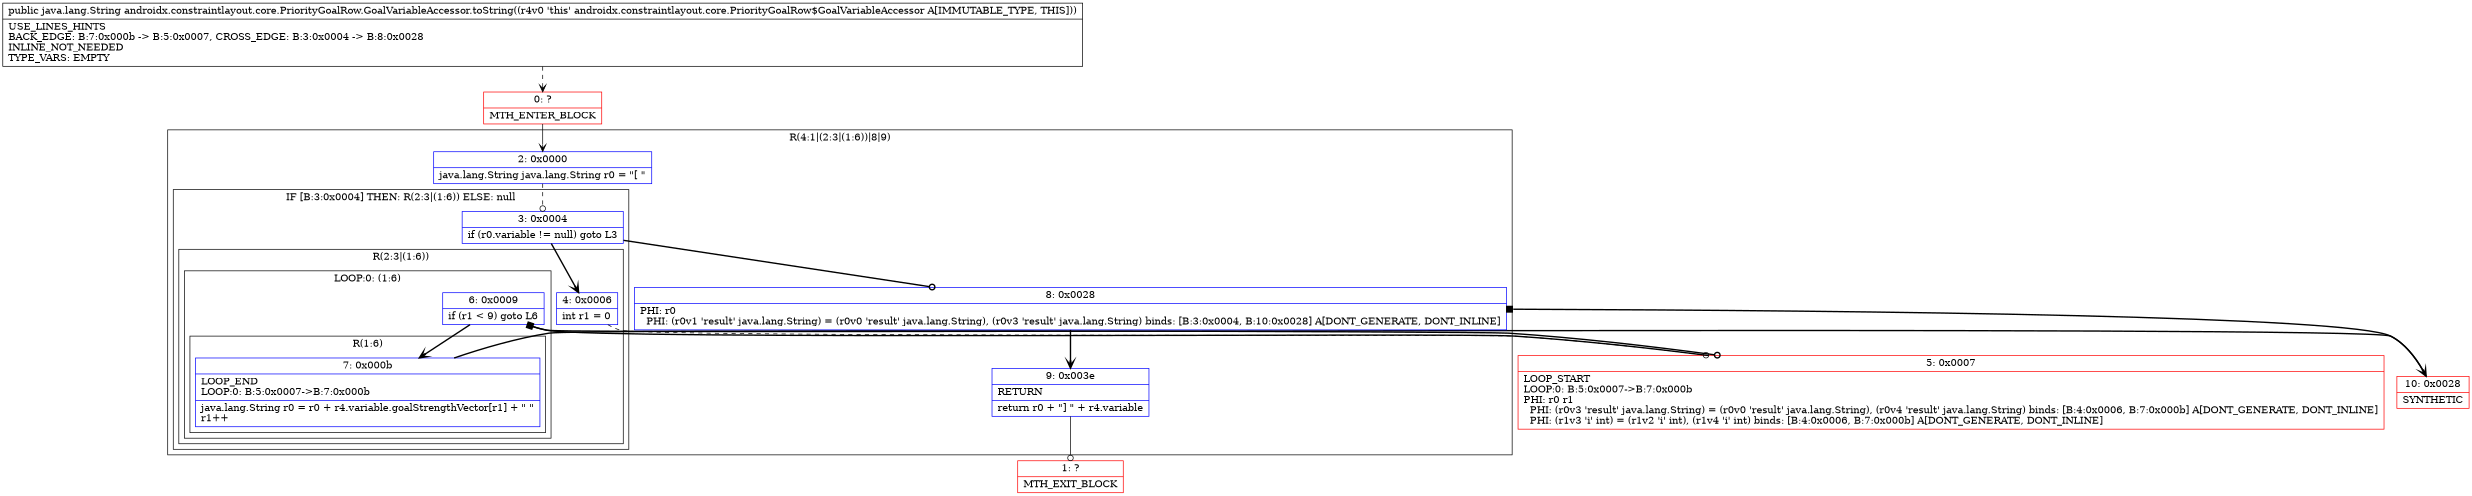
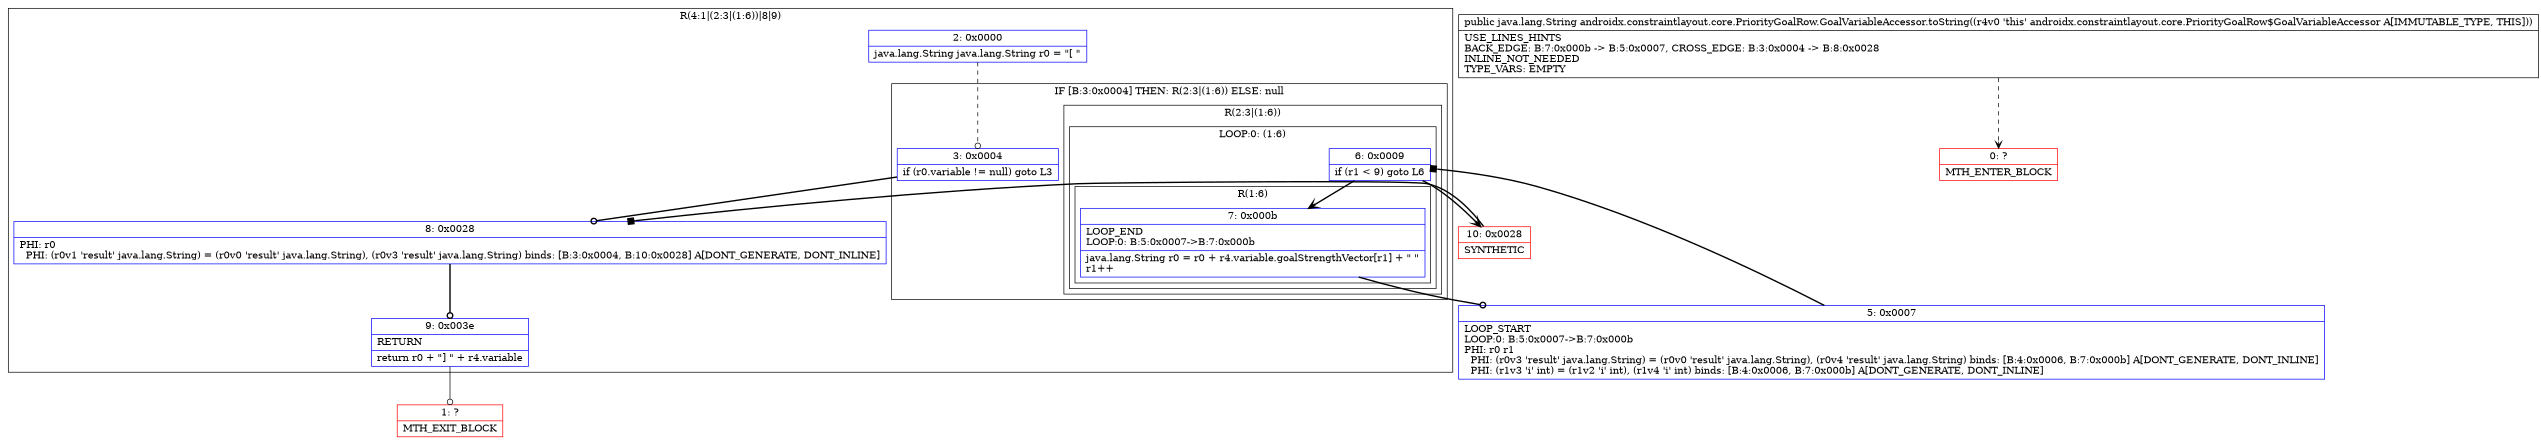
(543, 134) -> none
(587, 309) -> none
(1070, 346) -> (450, 288)
(1951, 392) -> (1892, 342)
